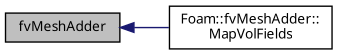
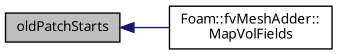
(63, 28) -> (63, 28)
